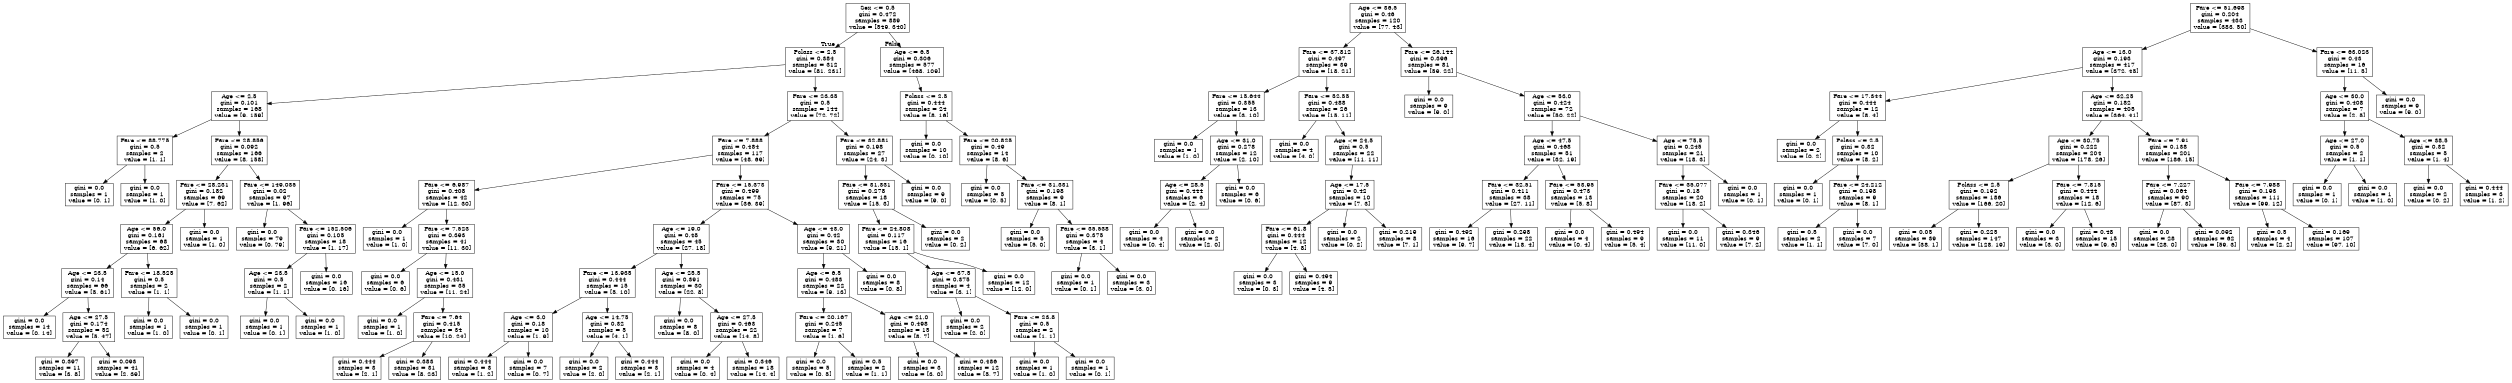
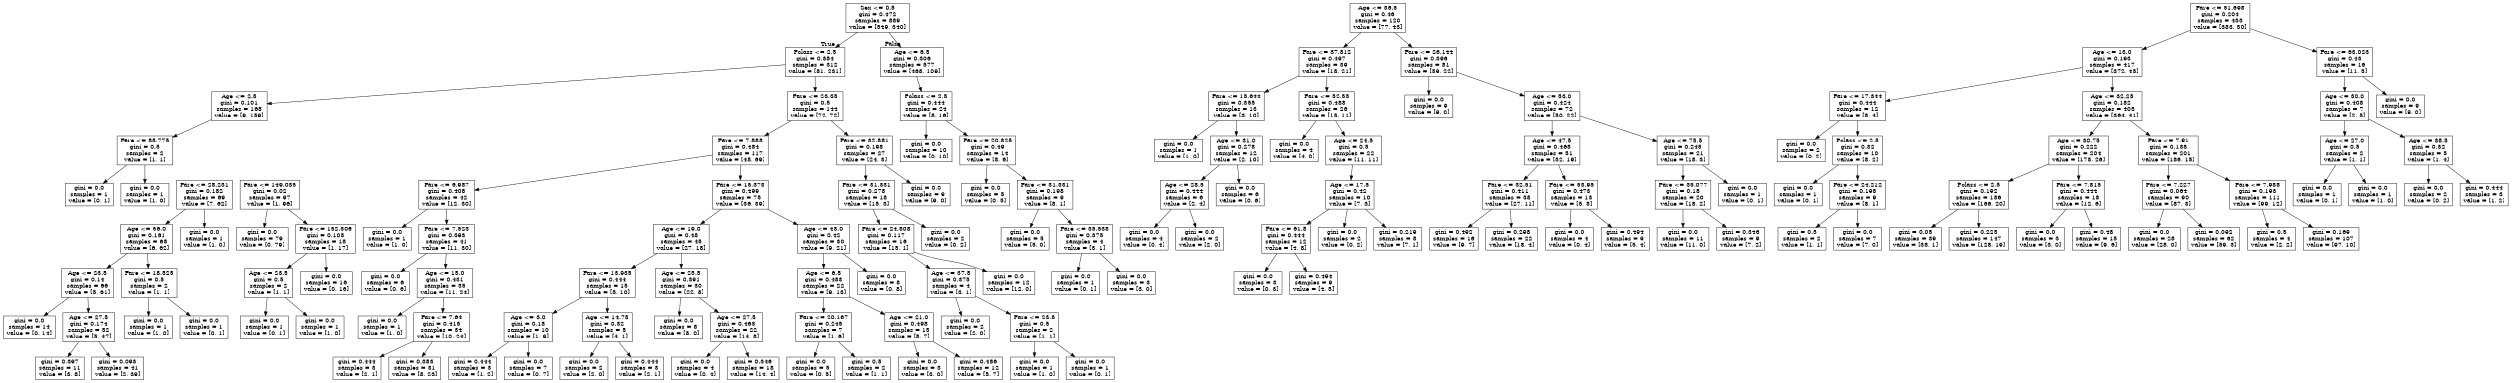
(239, 150) -> none
